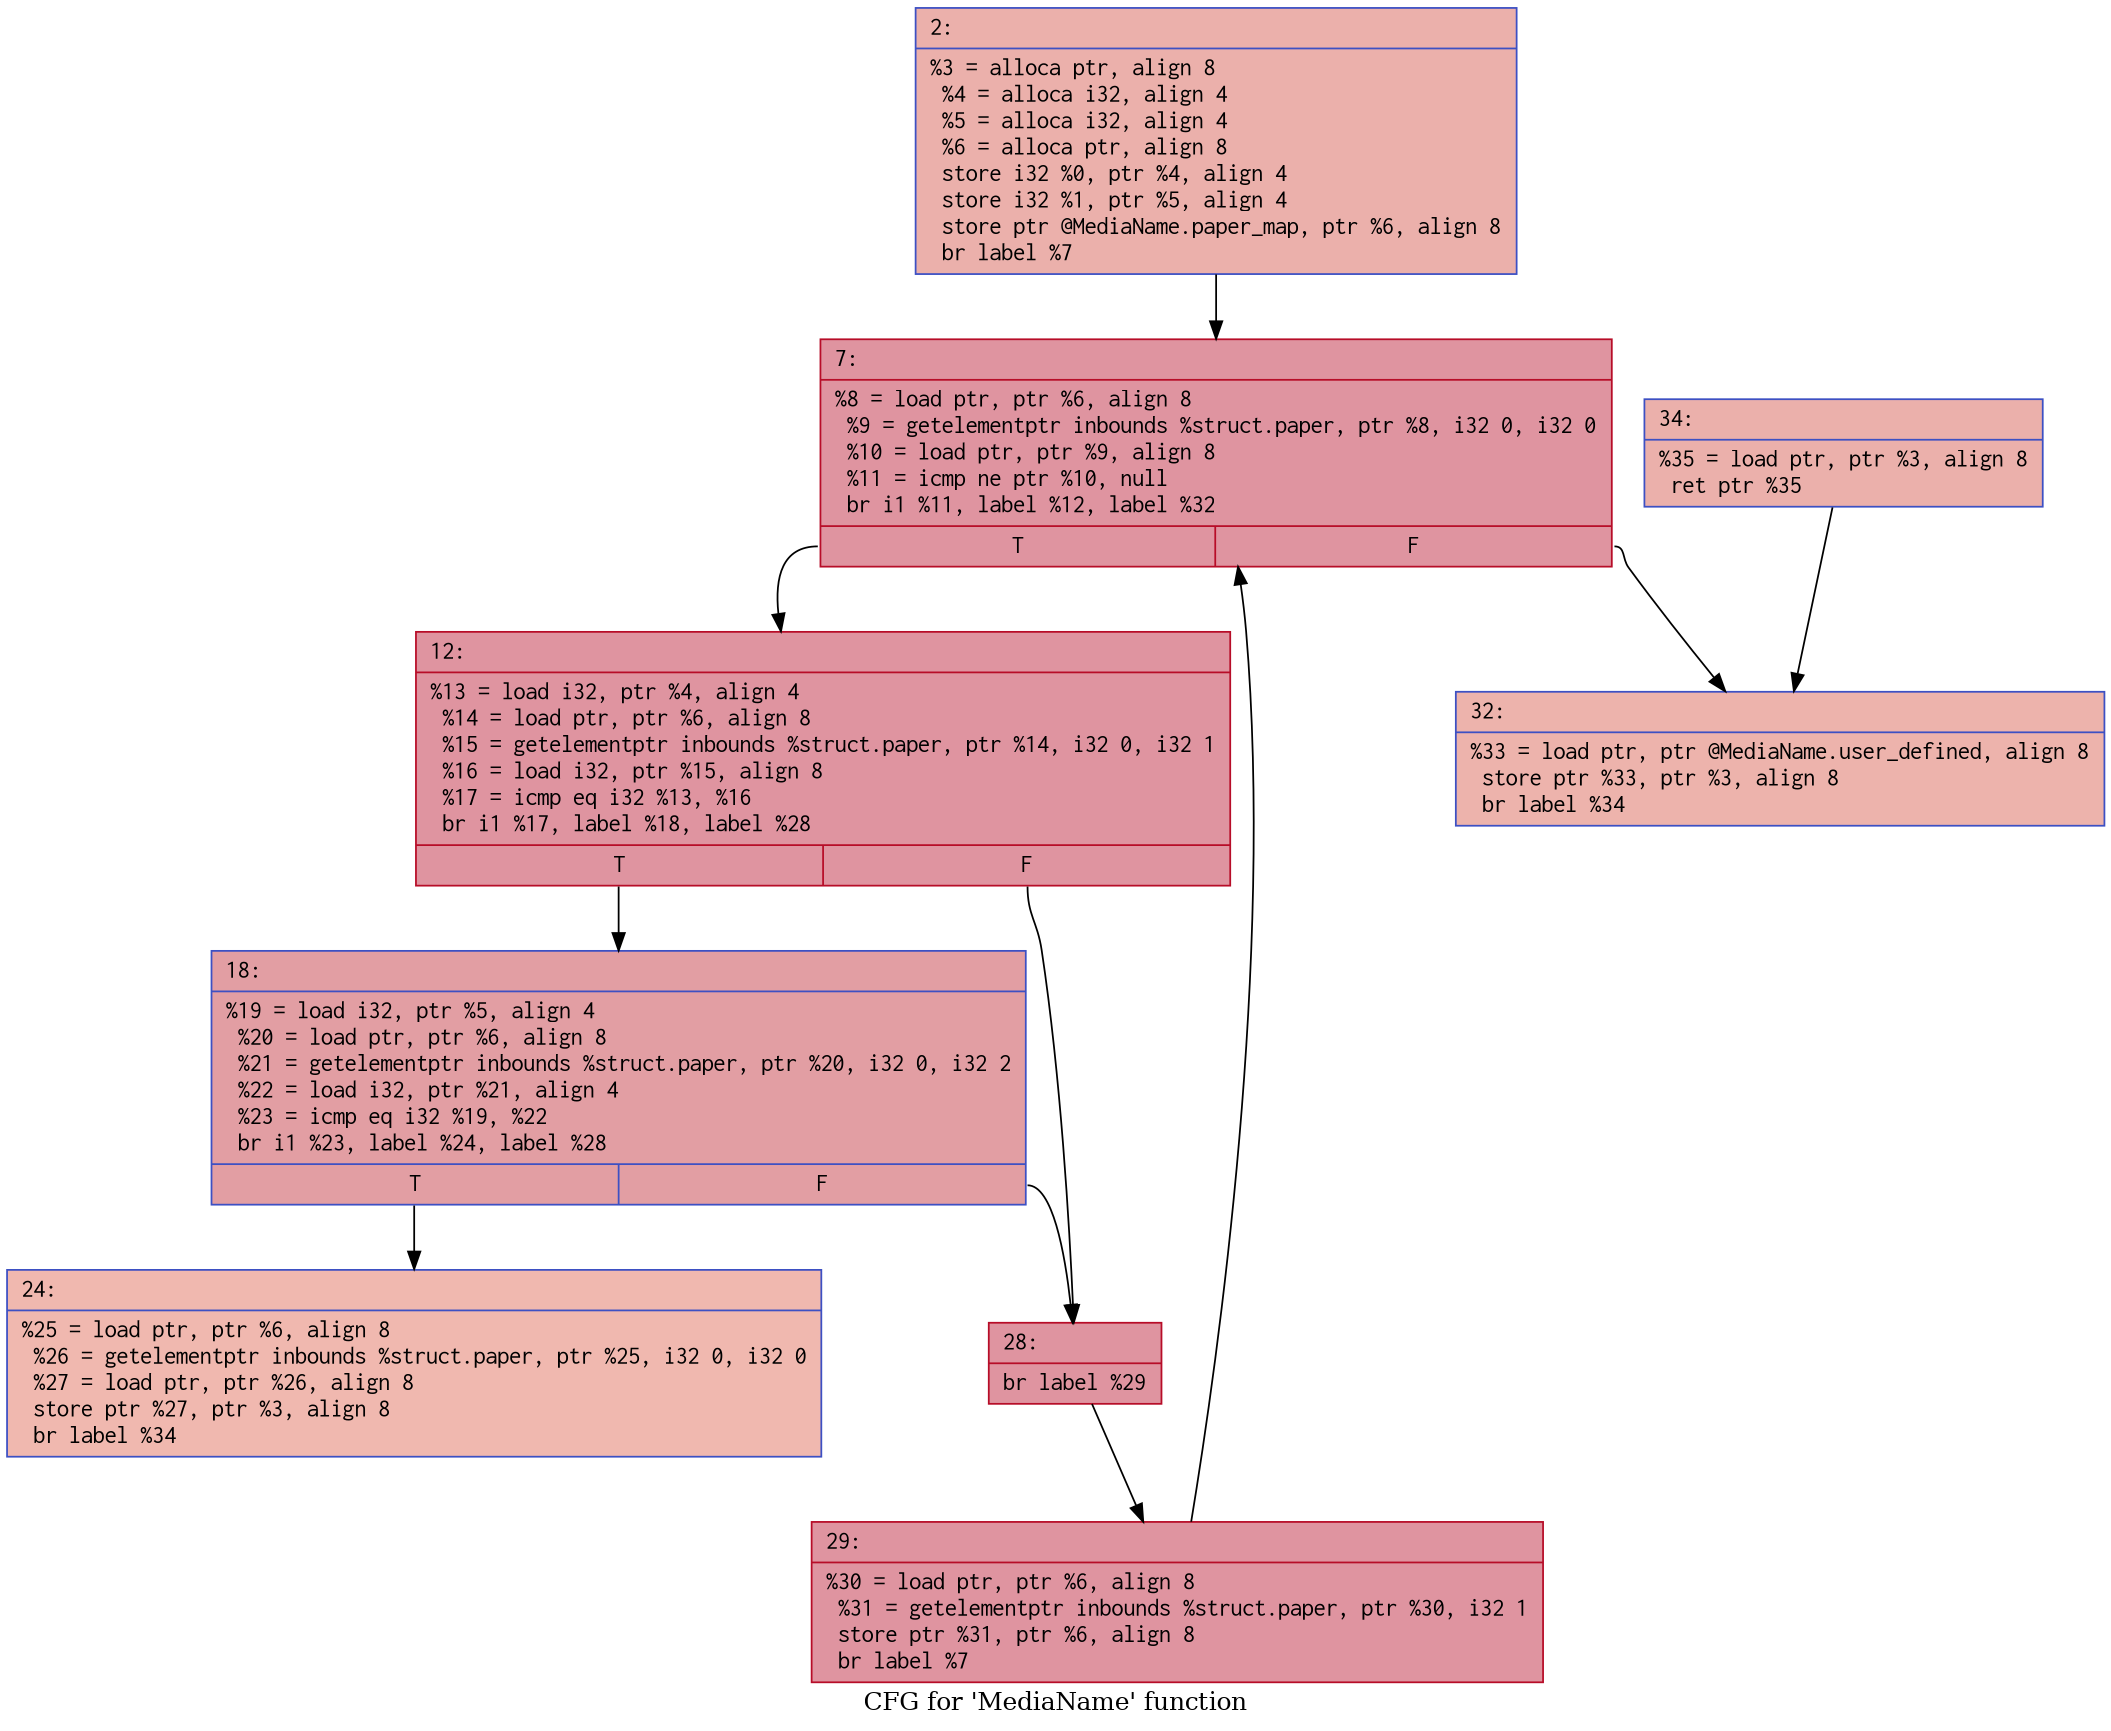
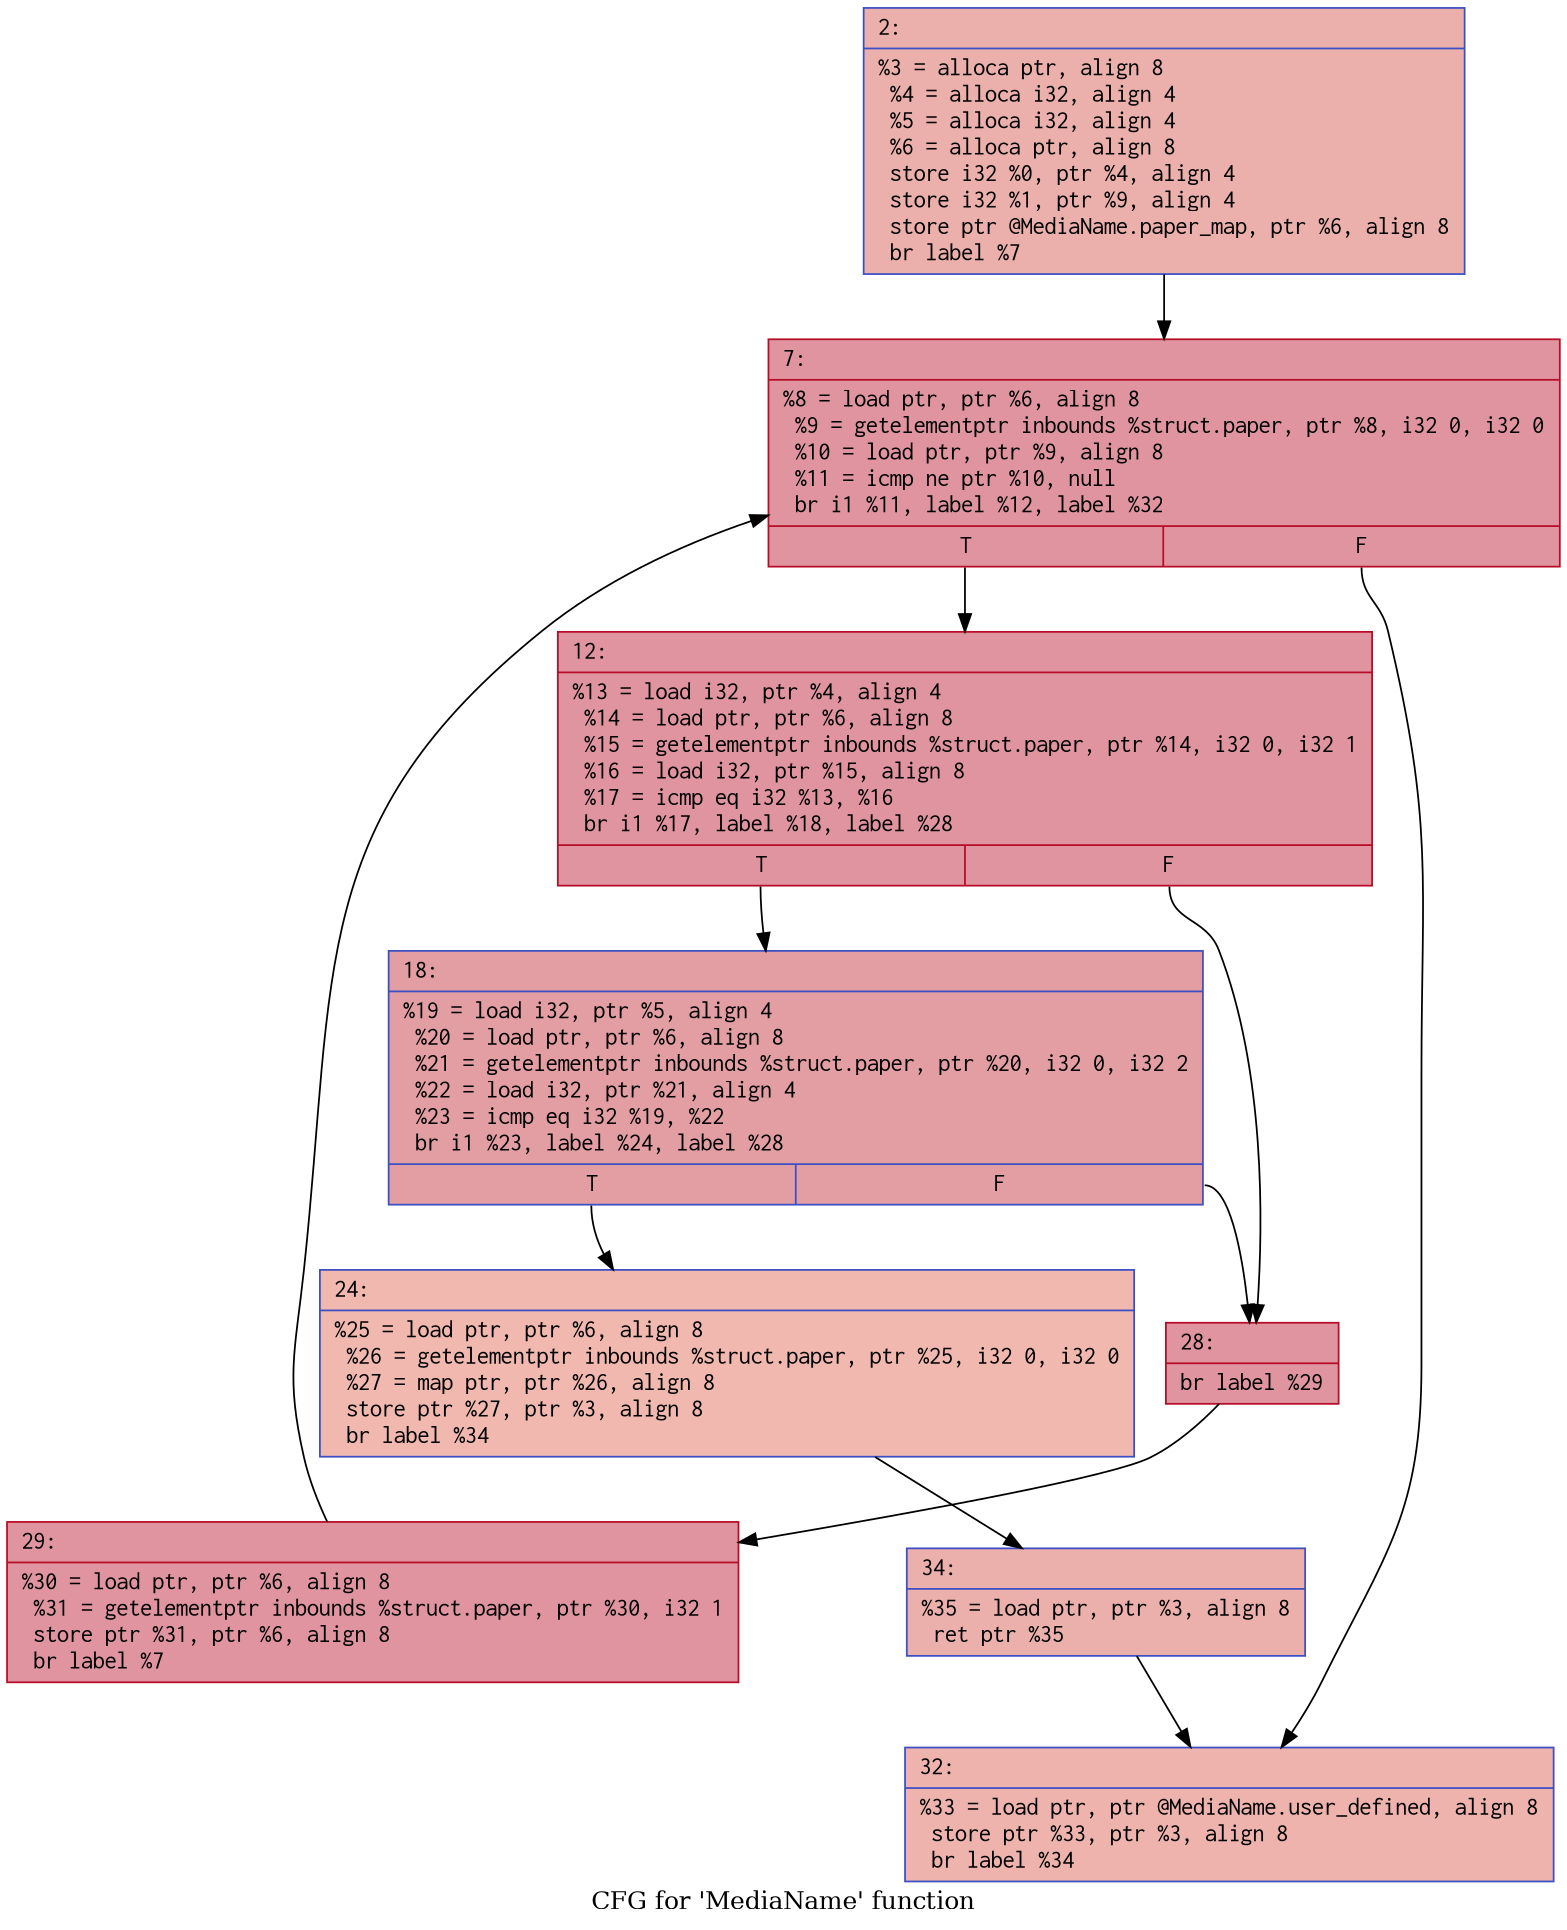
(1109, 200) -> (1057, 200)
(218, 1383) -> (525, 1383)
none -> (938, 1496)
